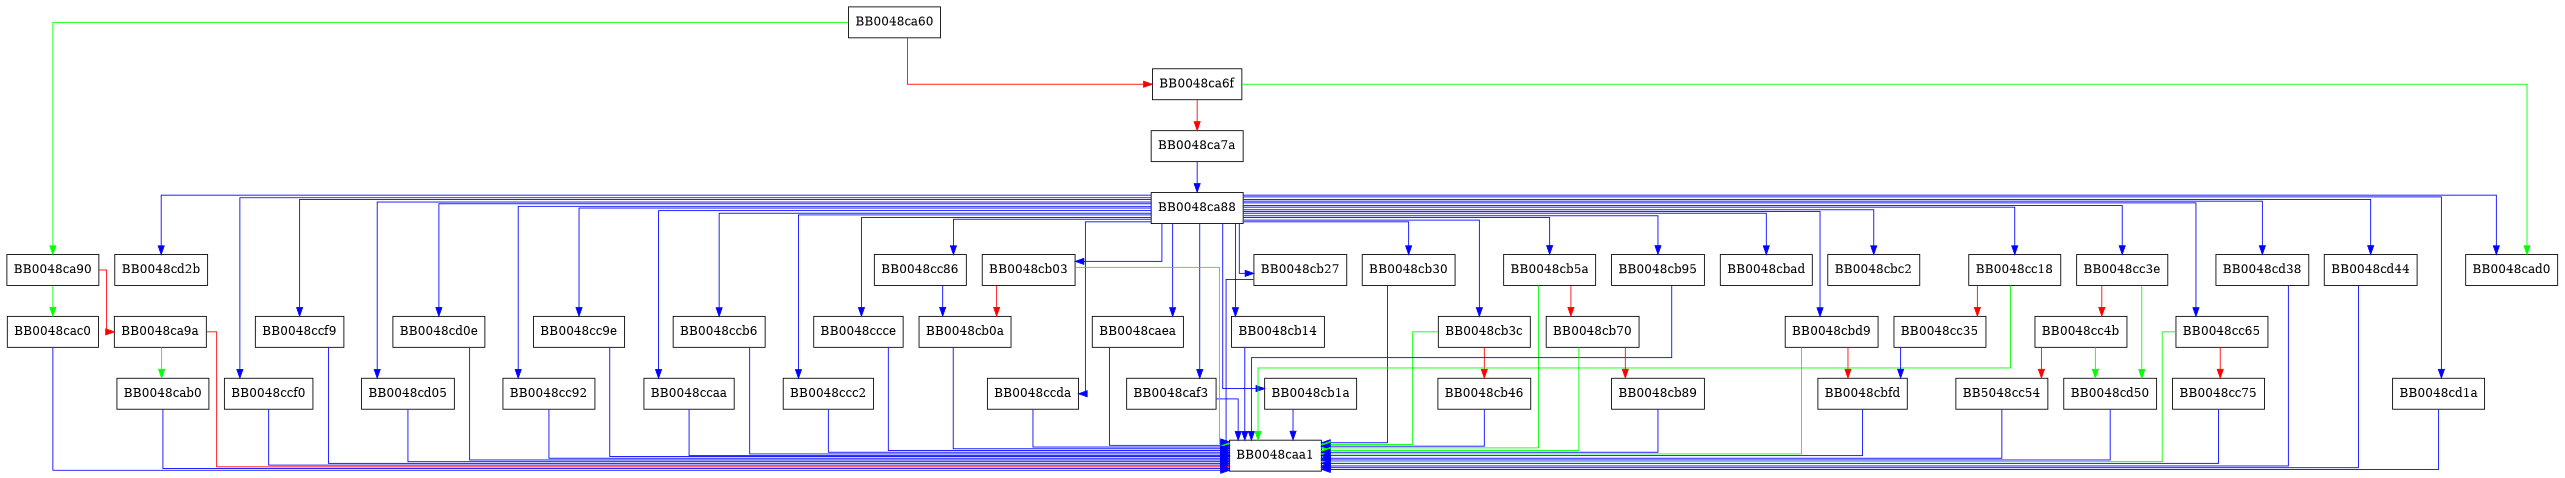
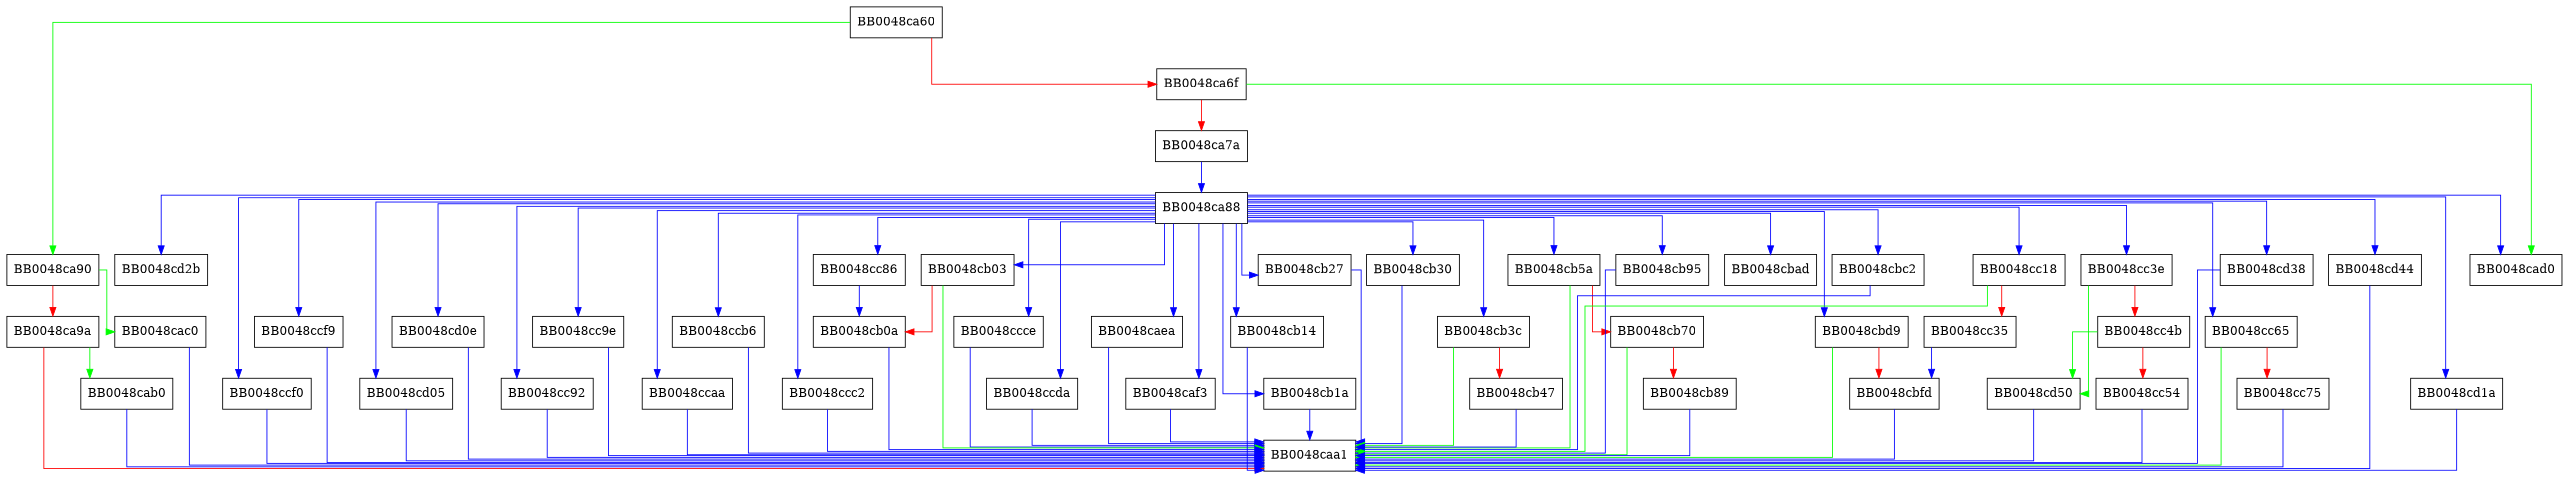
none -> (1578, 328)
(1484, 394) -> (1516, 394)
(2002, 394) -> (2142, 394)
